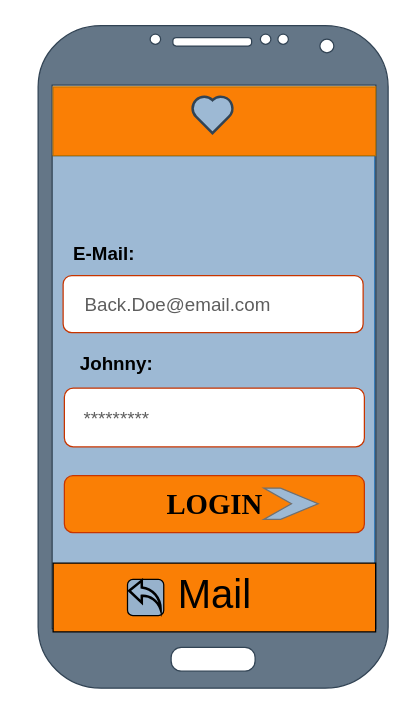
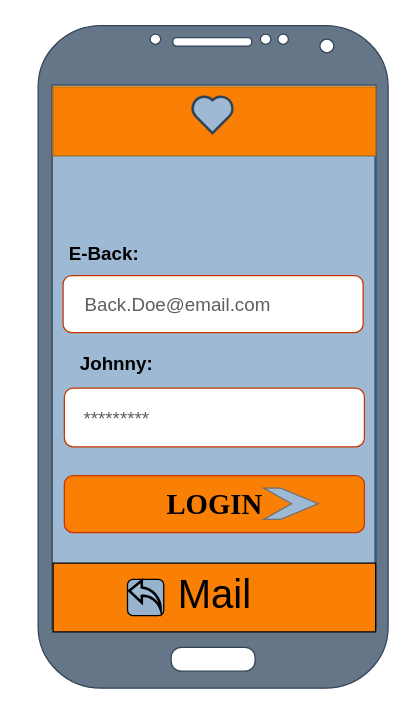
(104, 253) -> (104, 253)
